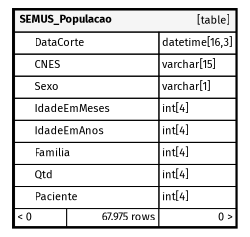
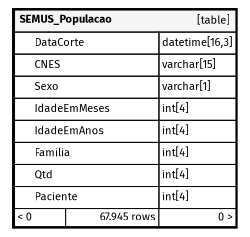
(129, 217) -> (128, 217)
